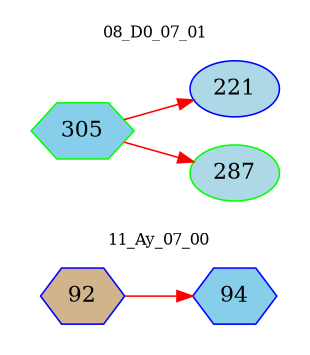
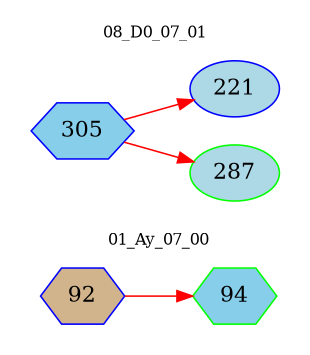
(83, 131) -> (83, 131)
(159, 241) -> (159, 241)
(235, 296) -> (235, 296)
